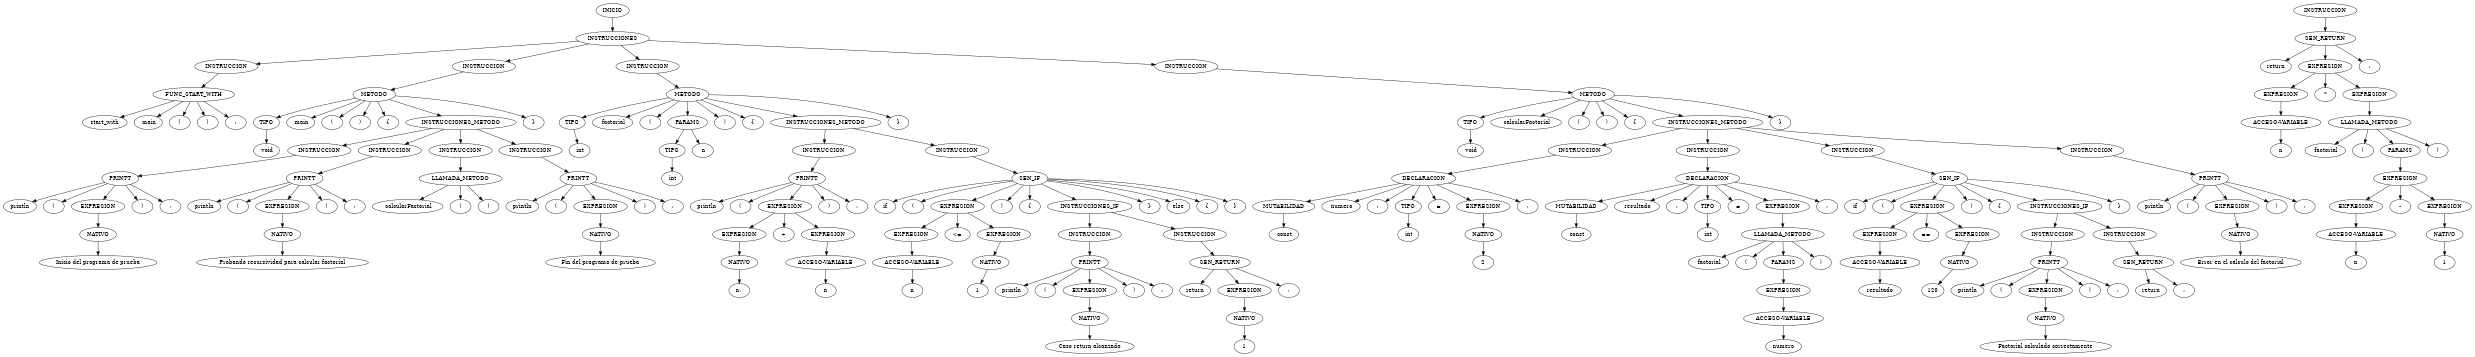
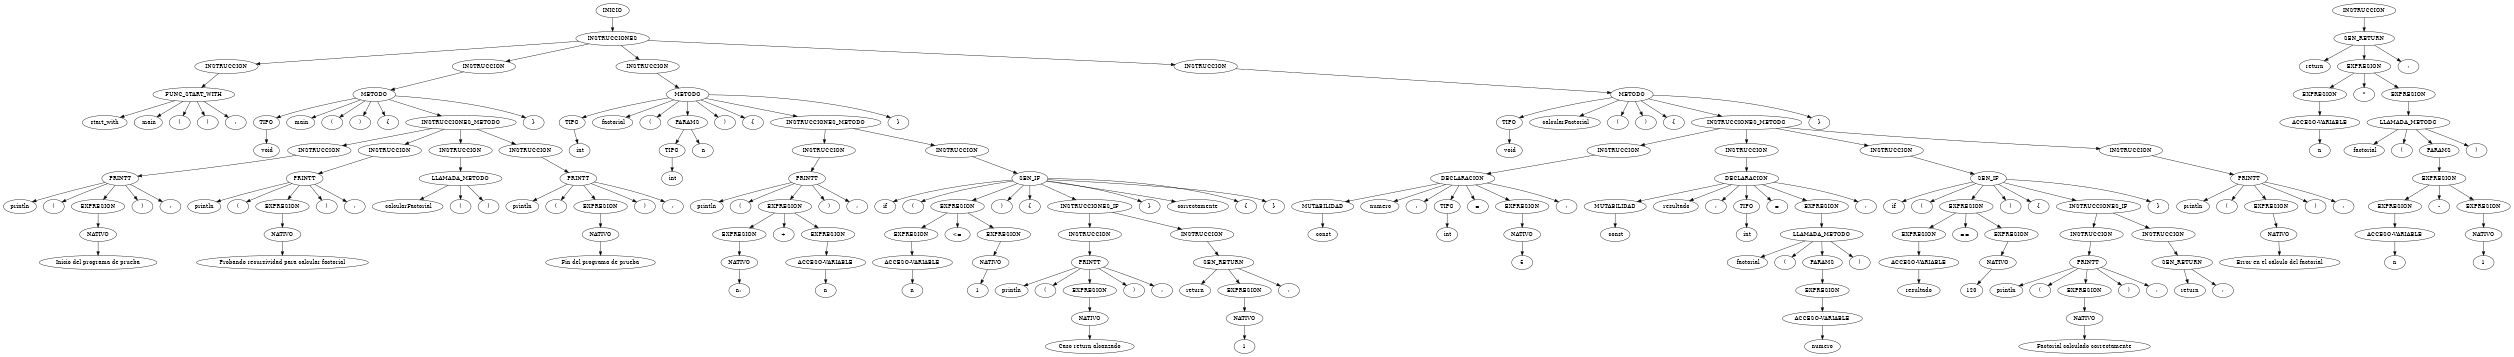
(1178, 206) -> (1198, 206)
(1483, 262) -> (1522, 262)
